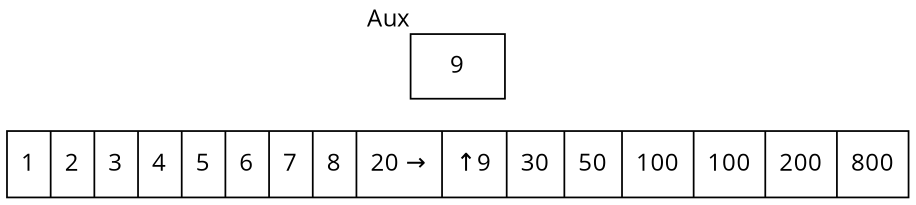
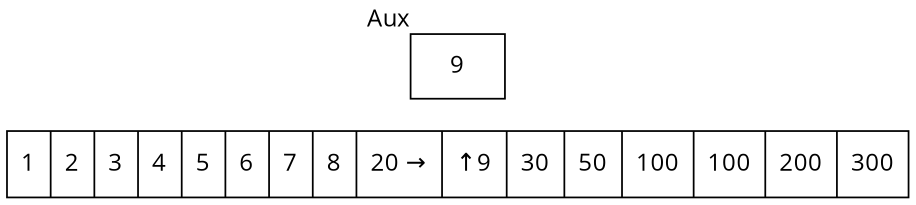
(873, 163) -> (873, 163)
